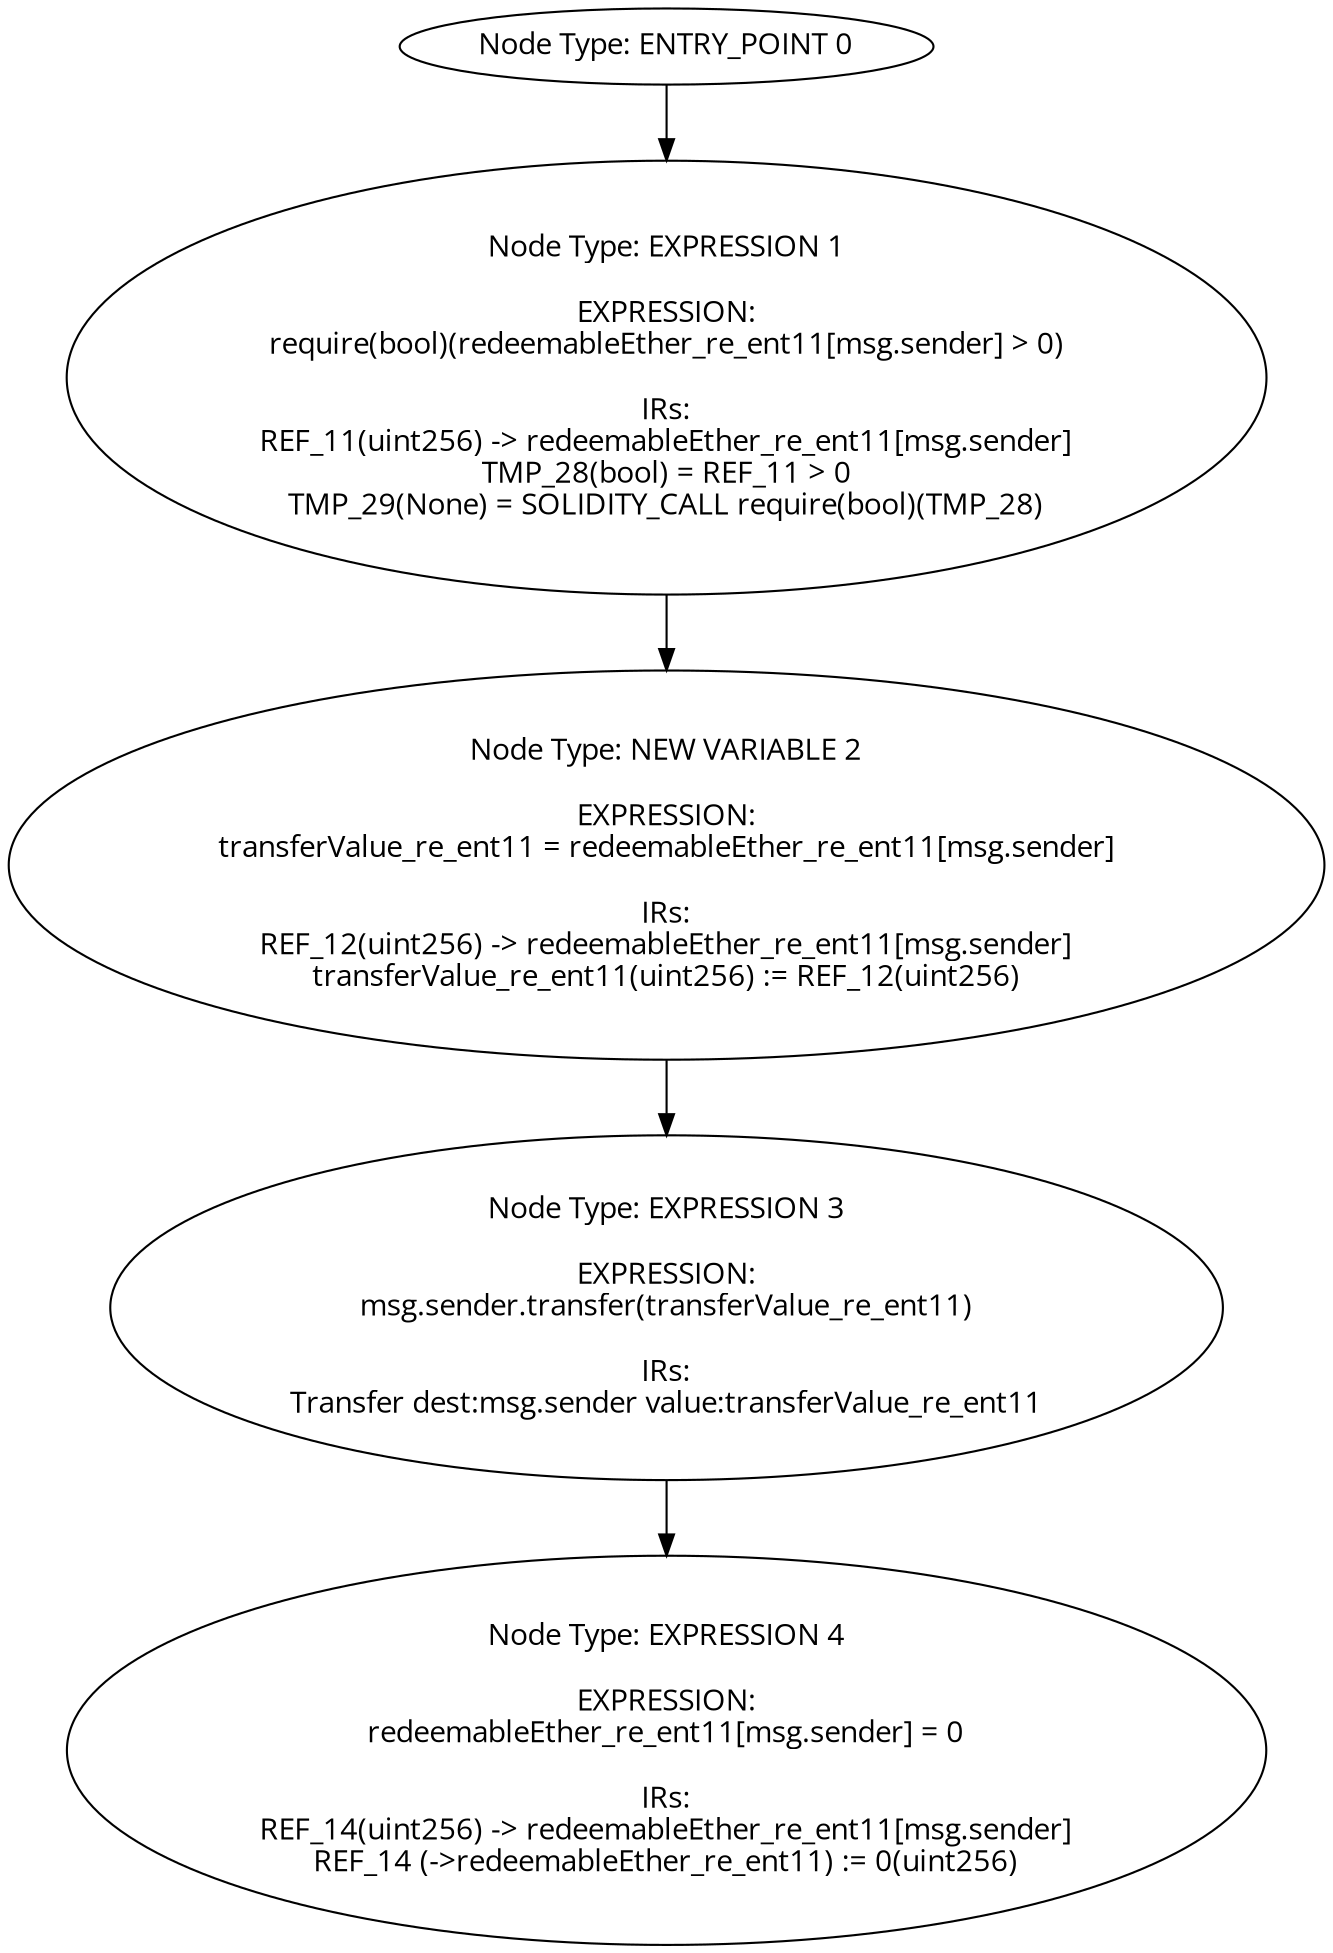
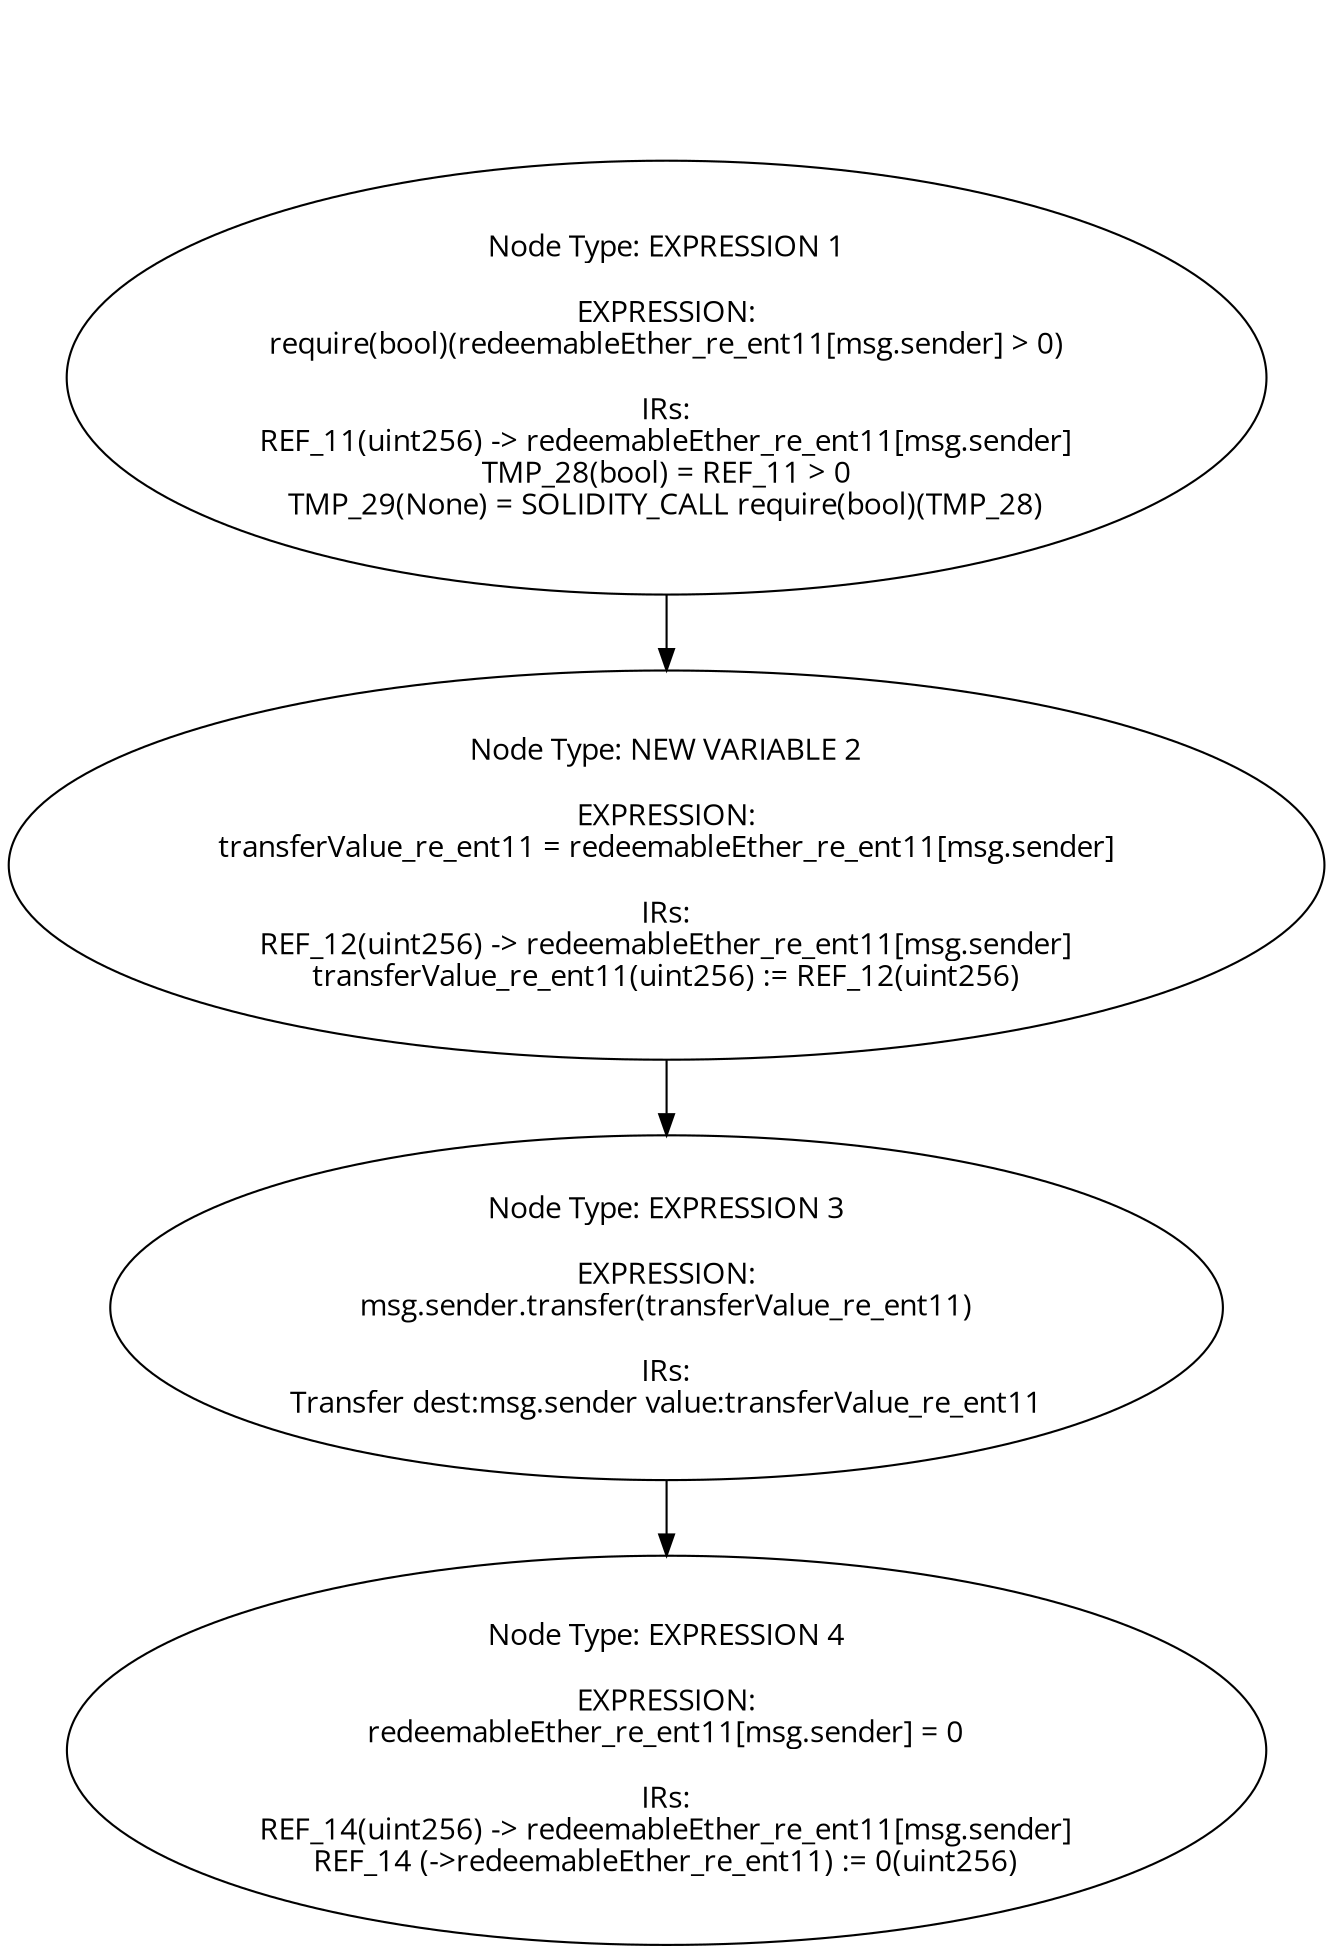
(667, 47) -> none
